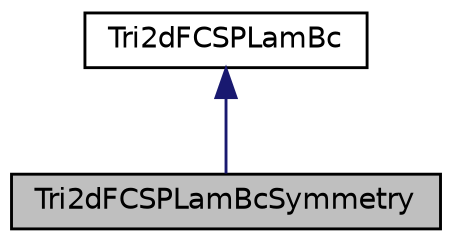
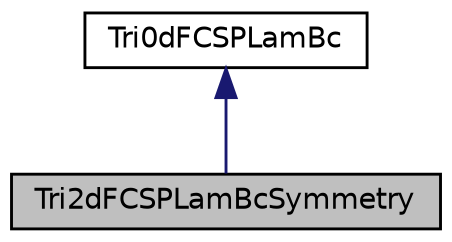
(226, 40) -> (226, 40)
